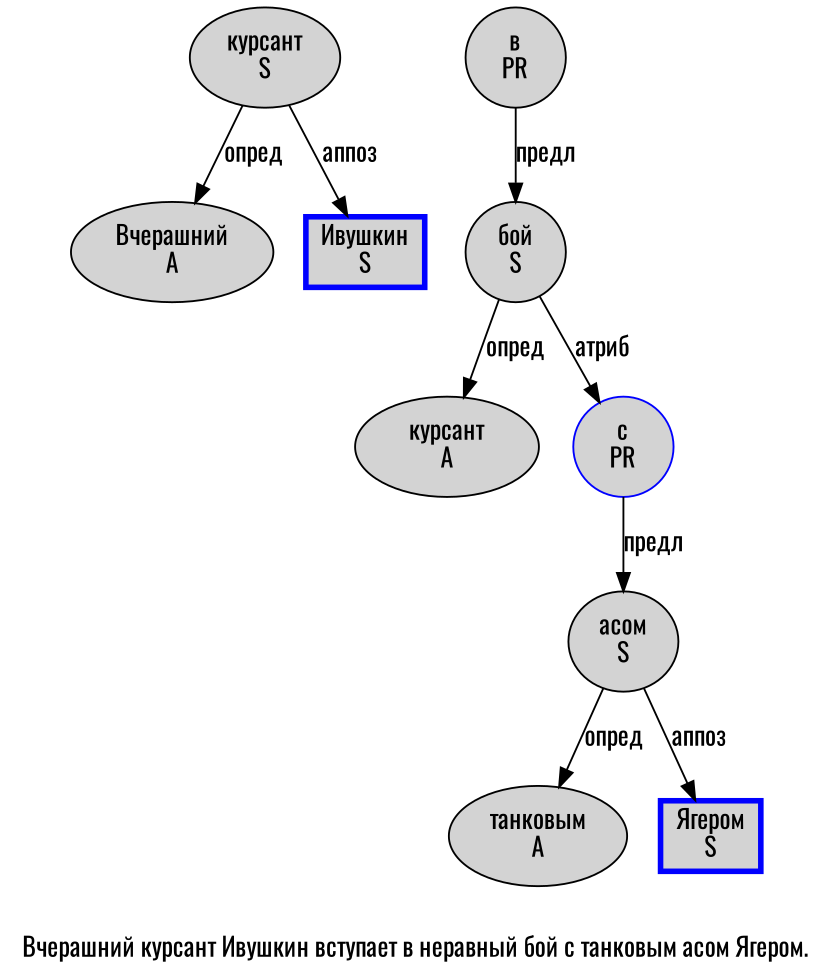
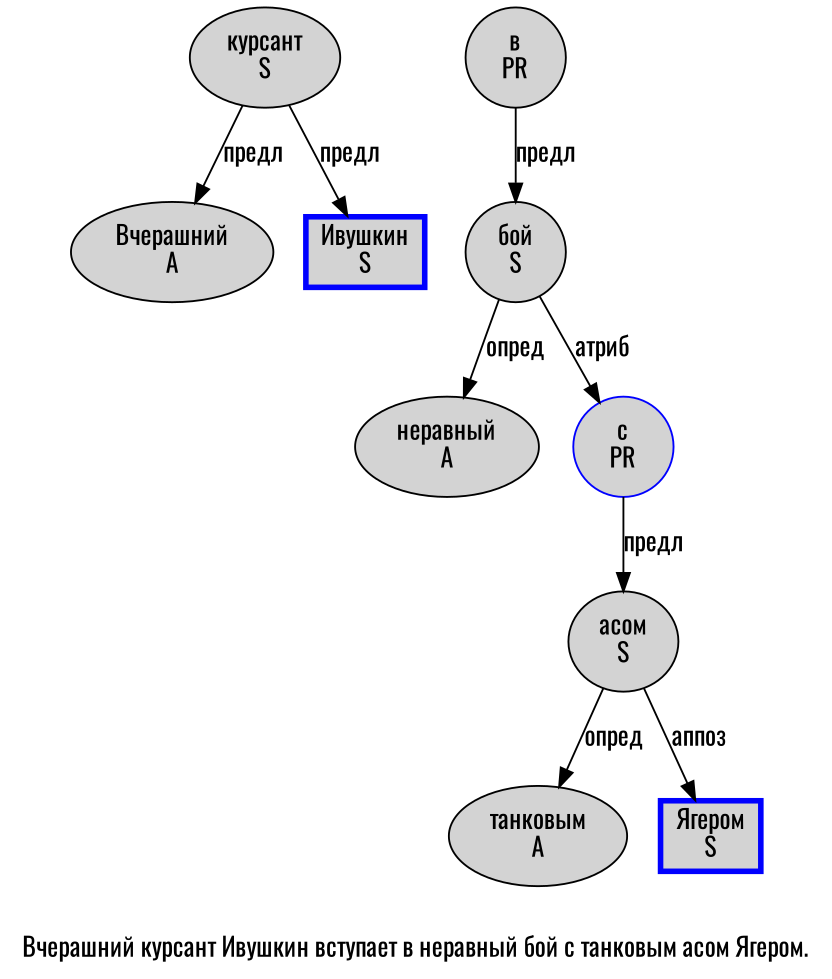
(254, 155) -> (254, 155)
(350, 155) -> (350, 155)
(447, 447) -> (447, 447)
